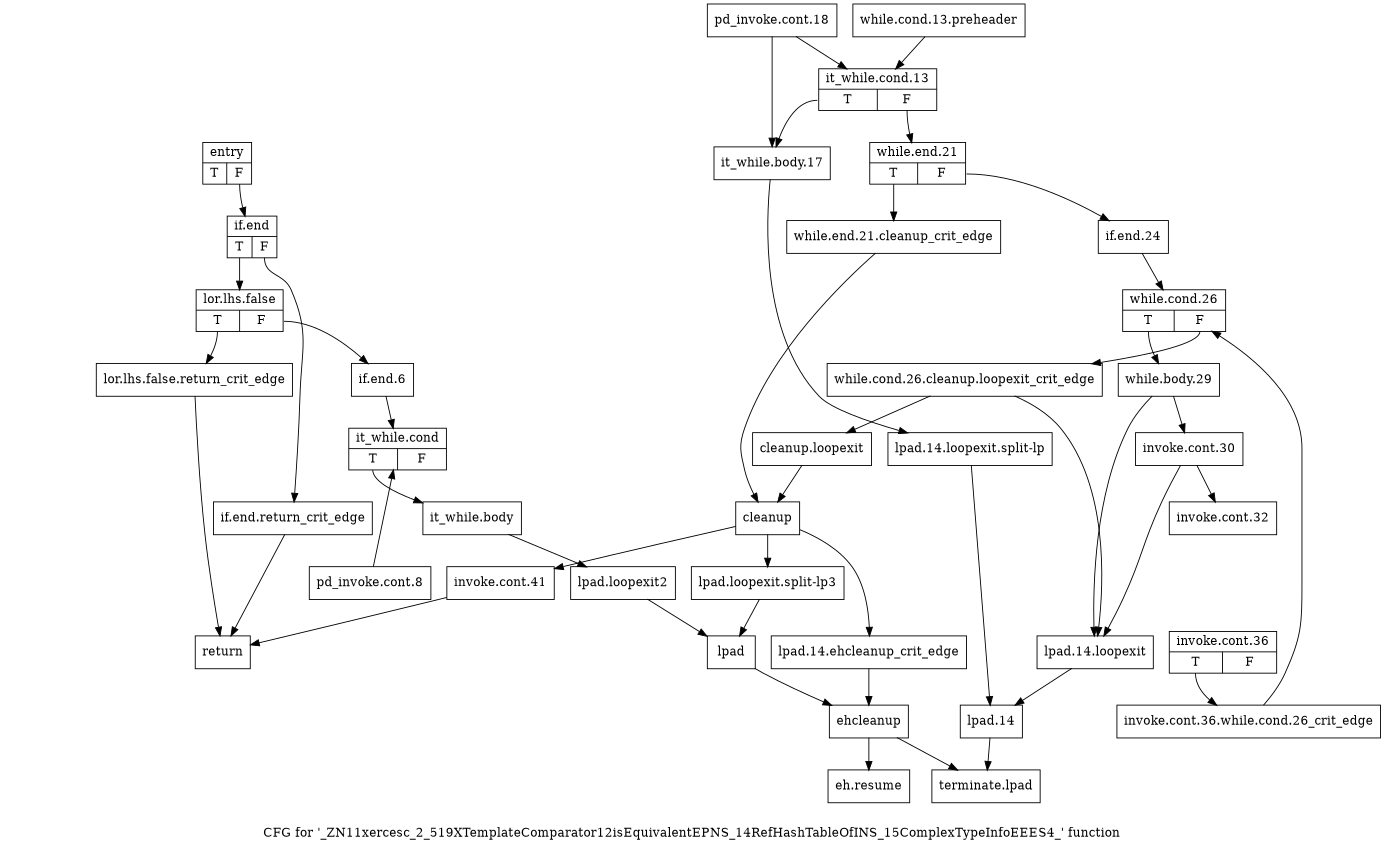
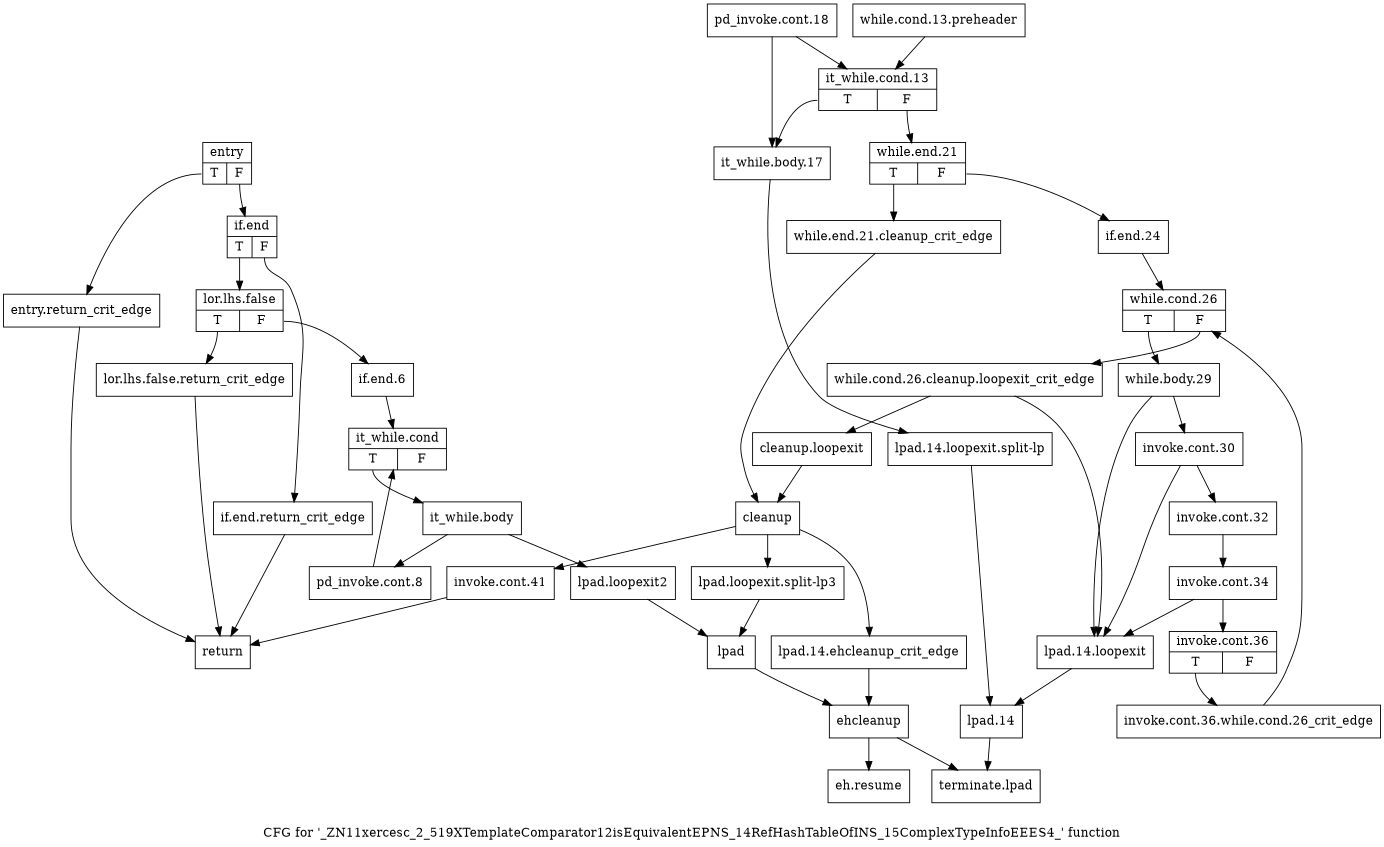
none -> (82, 311)
none -> (425, 548)
none -> (1223, 583)
